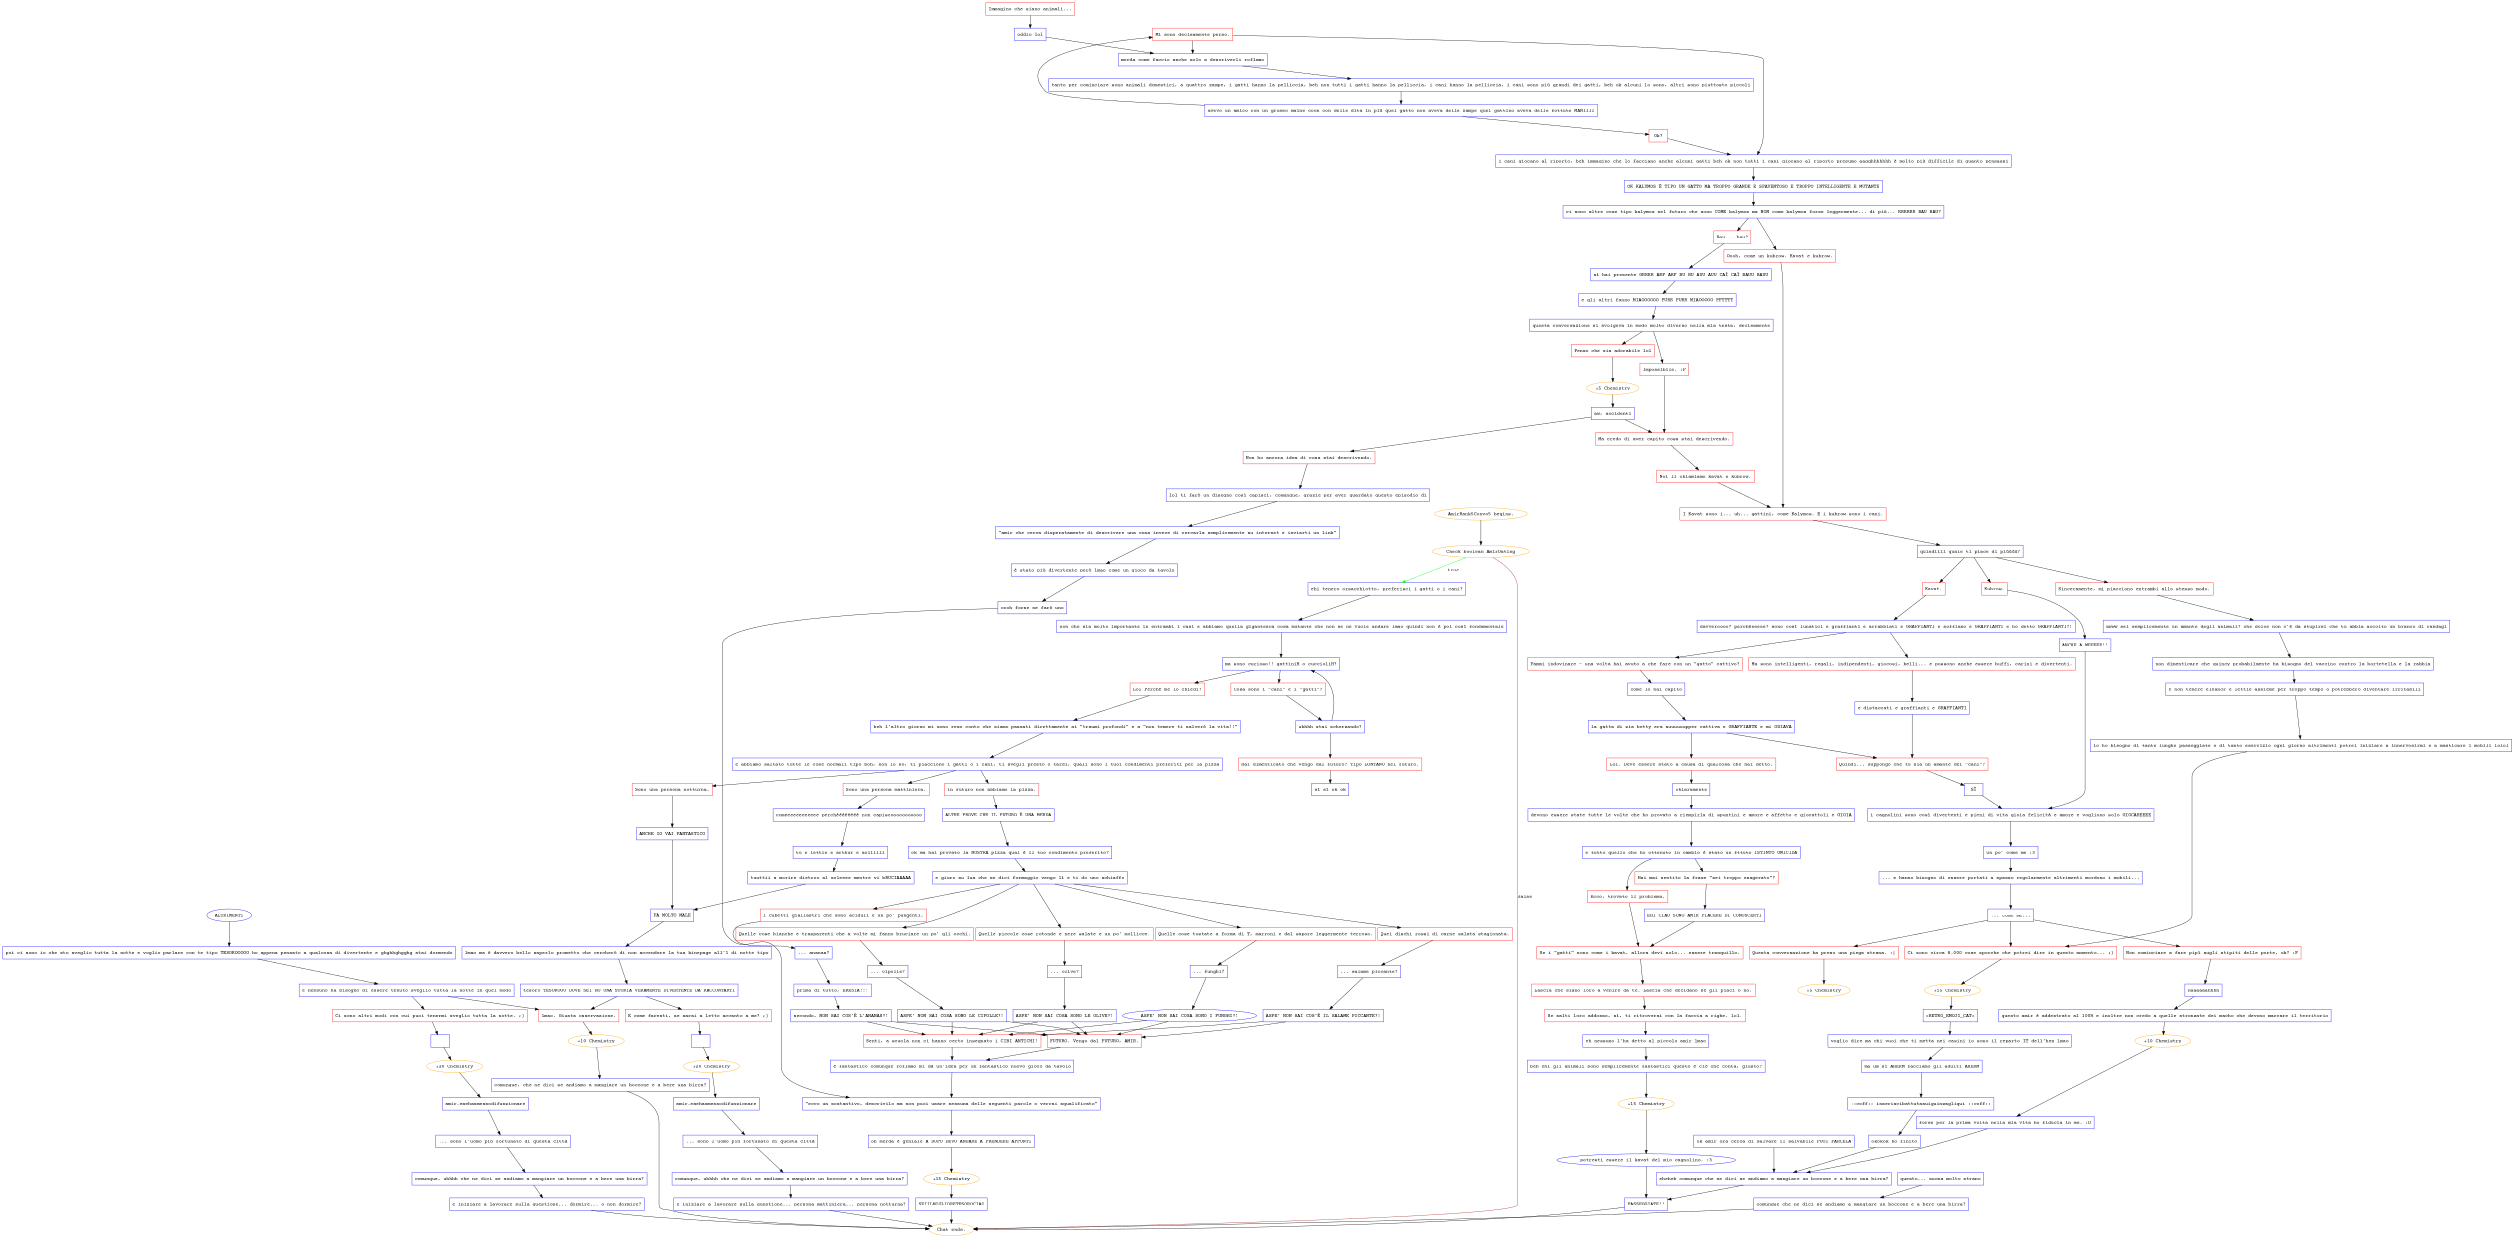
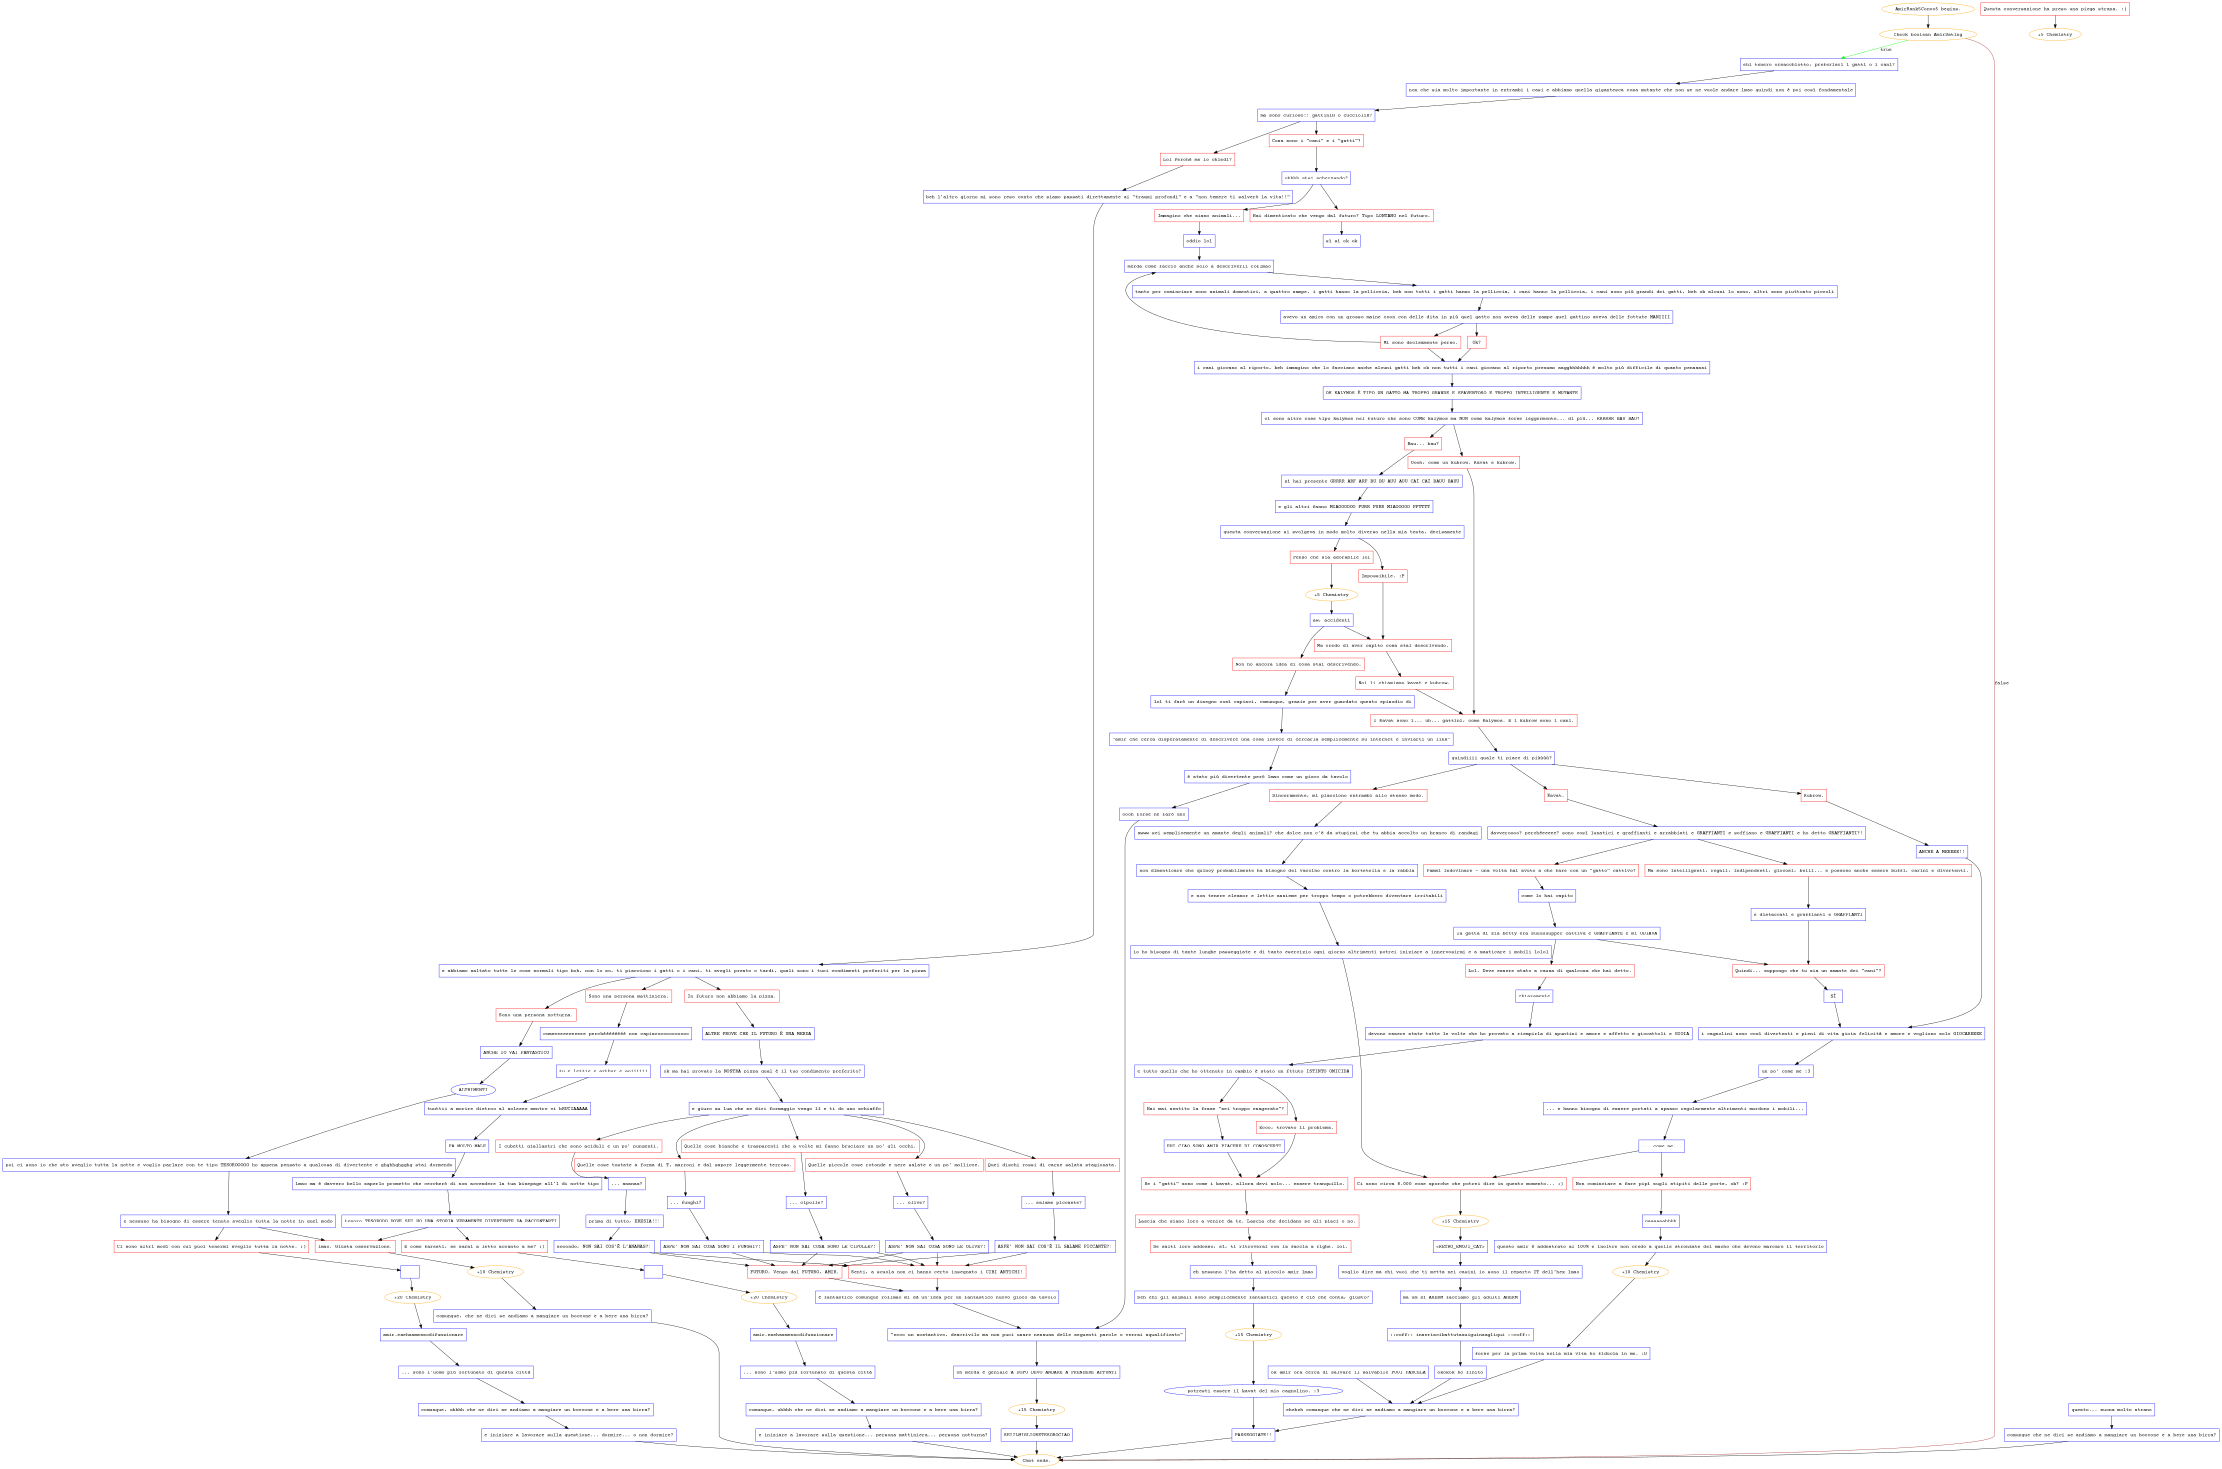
(1333, 692) -> (1284, 205)
(672, 873) -> (496, 1070)
(1923, 933) -> none
(1190, 1016) -> (712, 1247)
